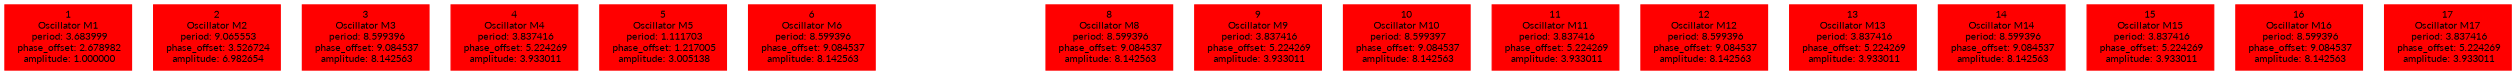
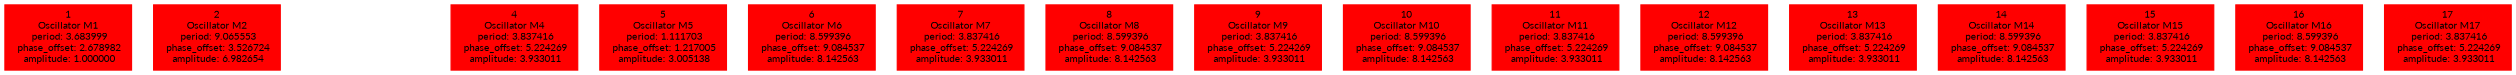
(366, 37) -> none
none -> (961, 37)
(1407, 37) -> (1407, 37)
